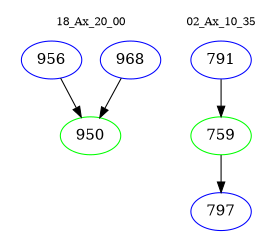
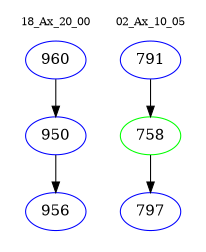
(221, 23) -> (151, 23)
(131, 60) -> (56, 60)
(68, 93) -> (56, 169)
(91, 136) -> (56, 136)
(221, 136) -> (151, 136)
